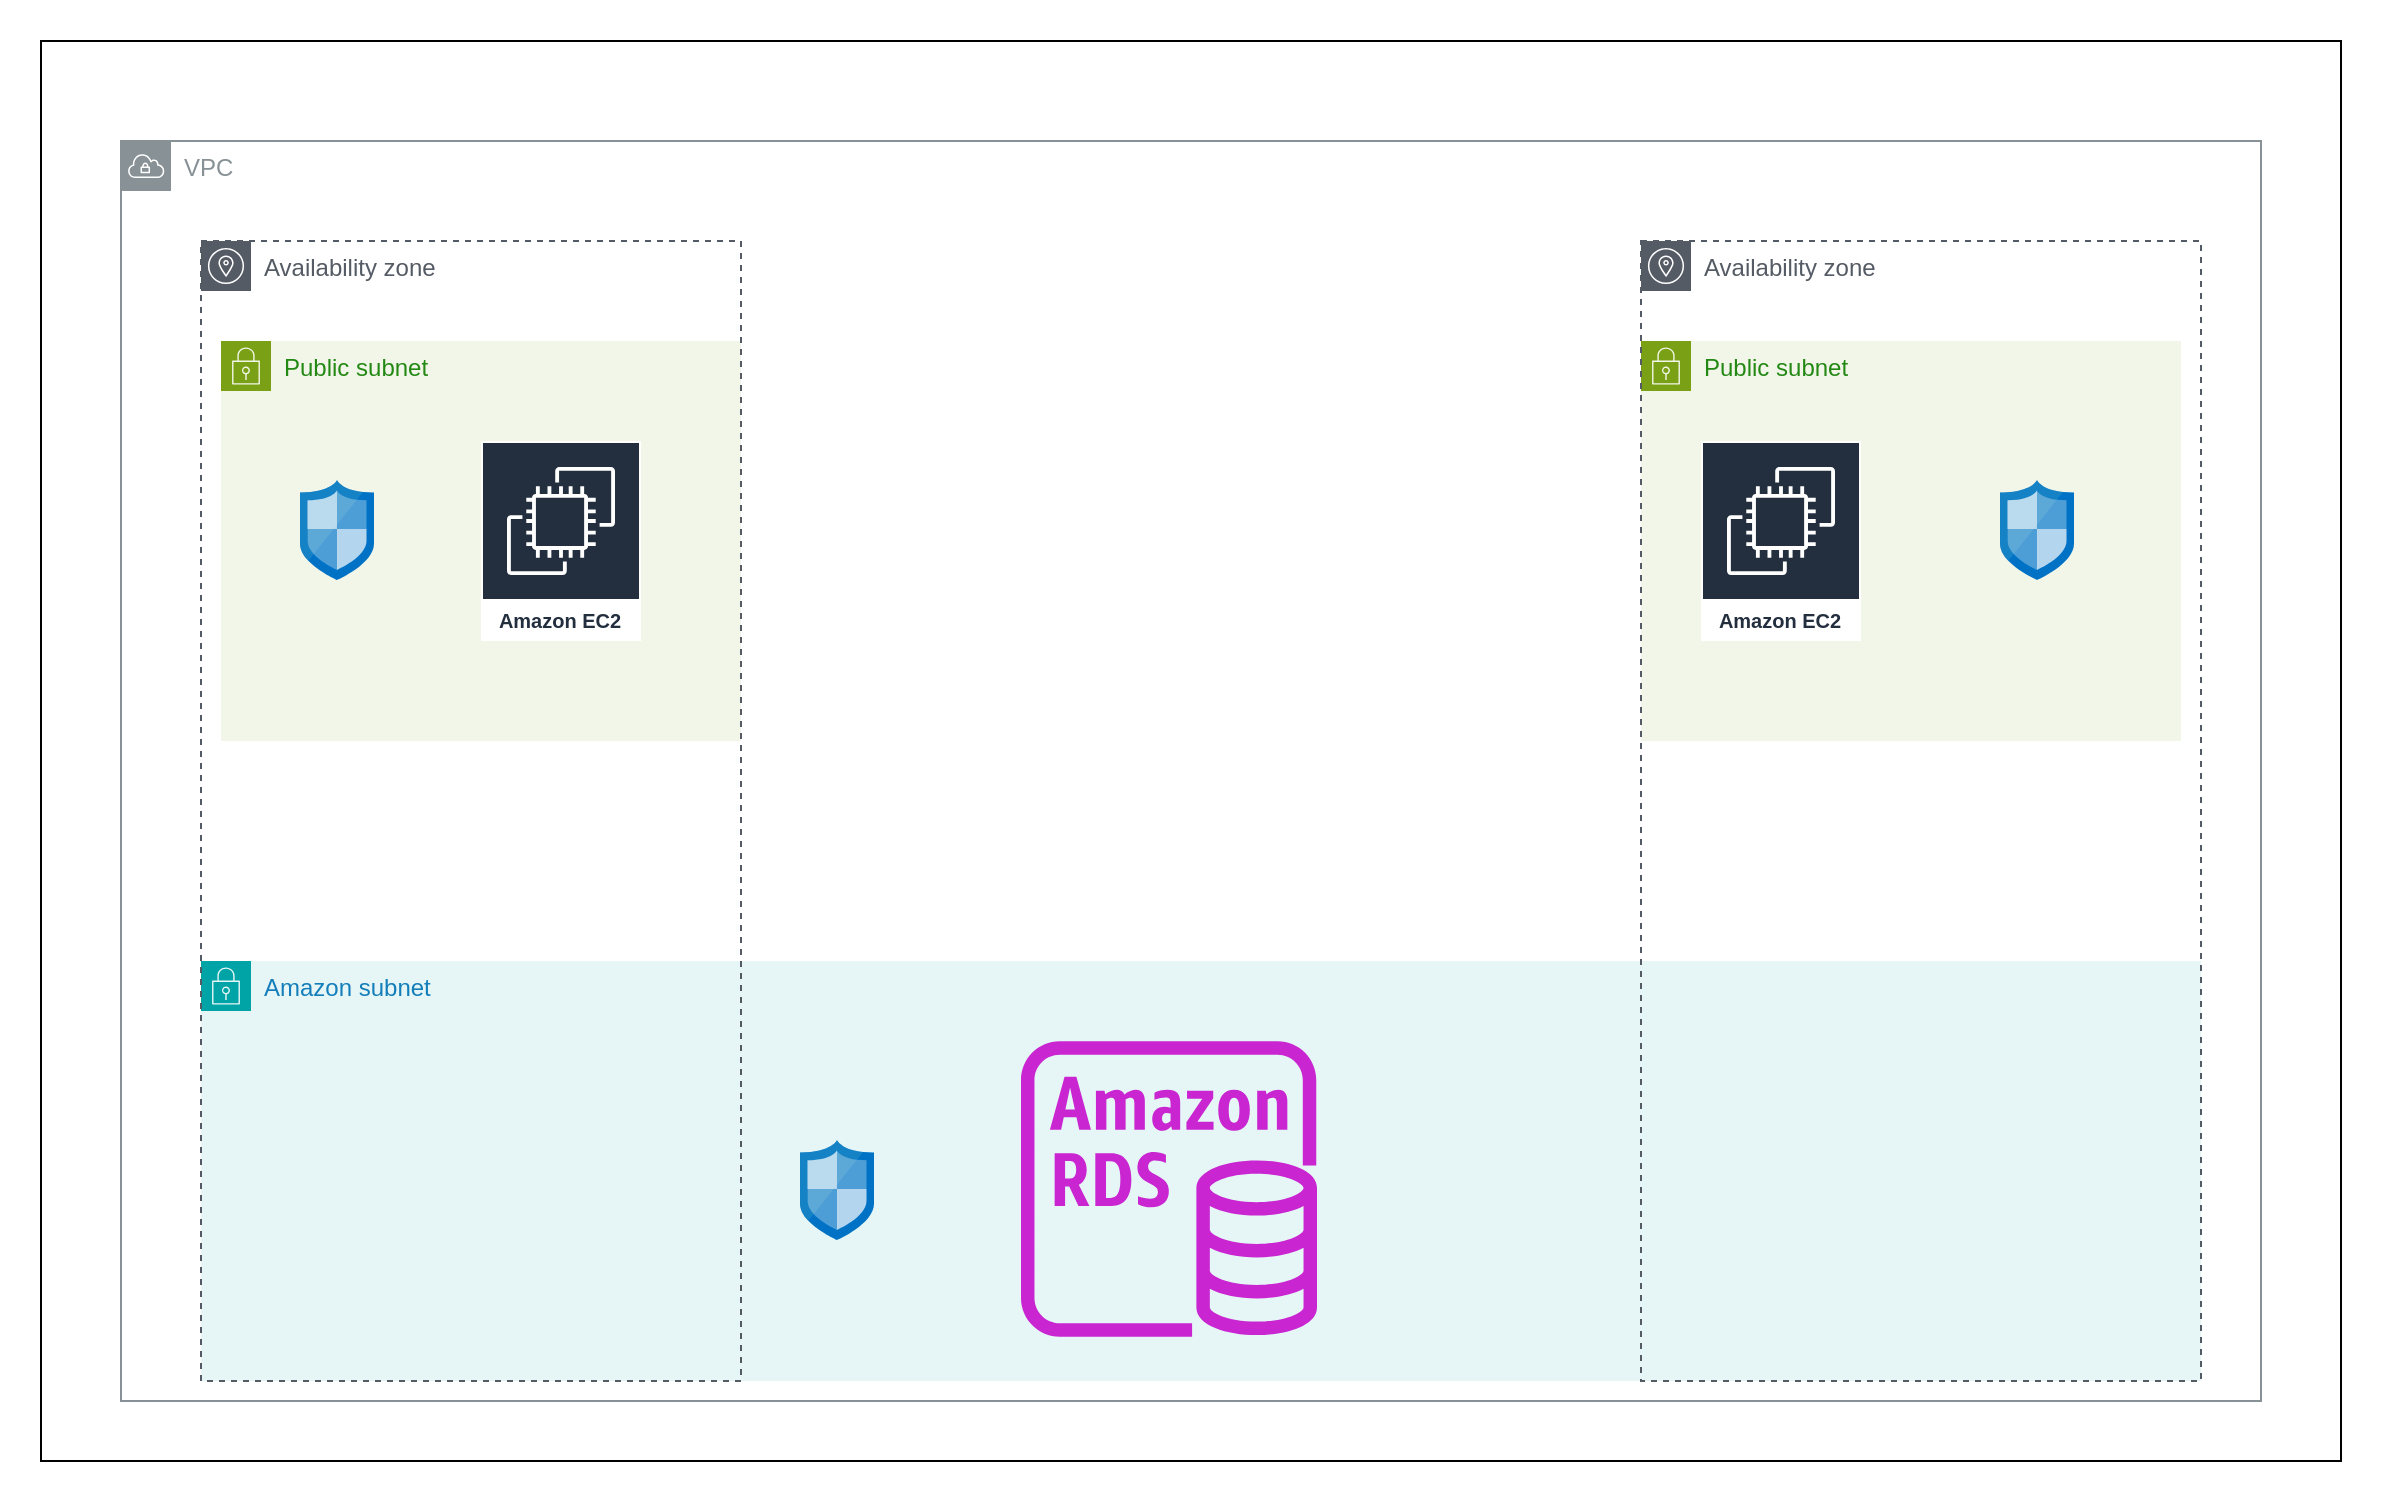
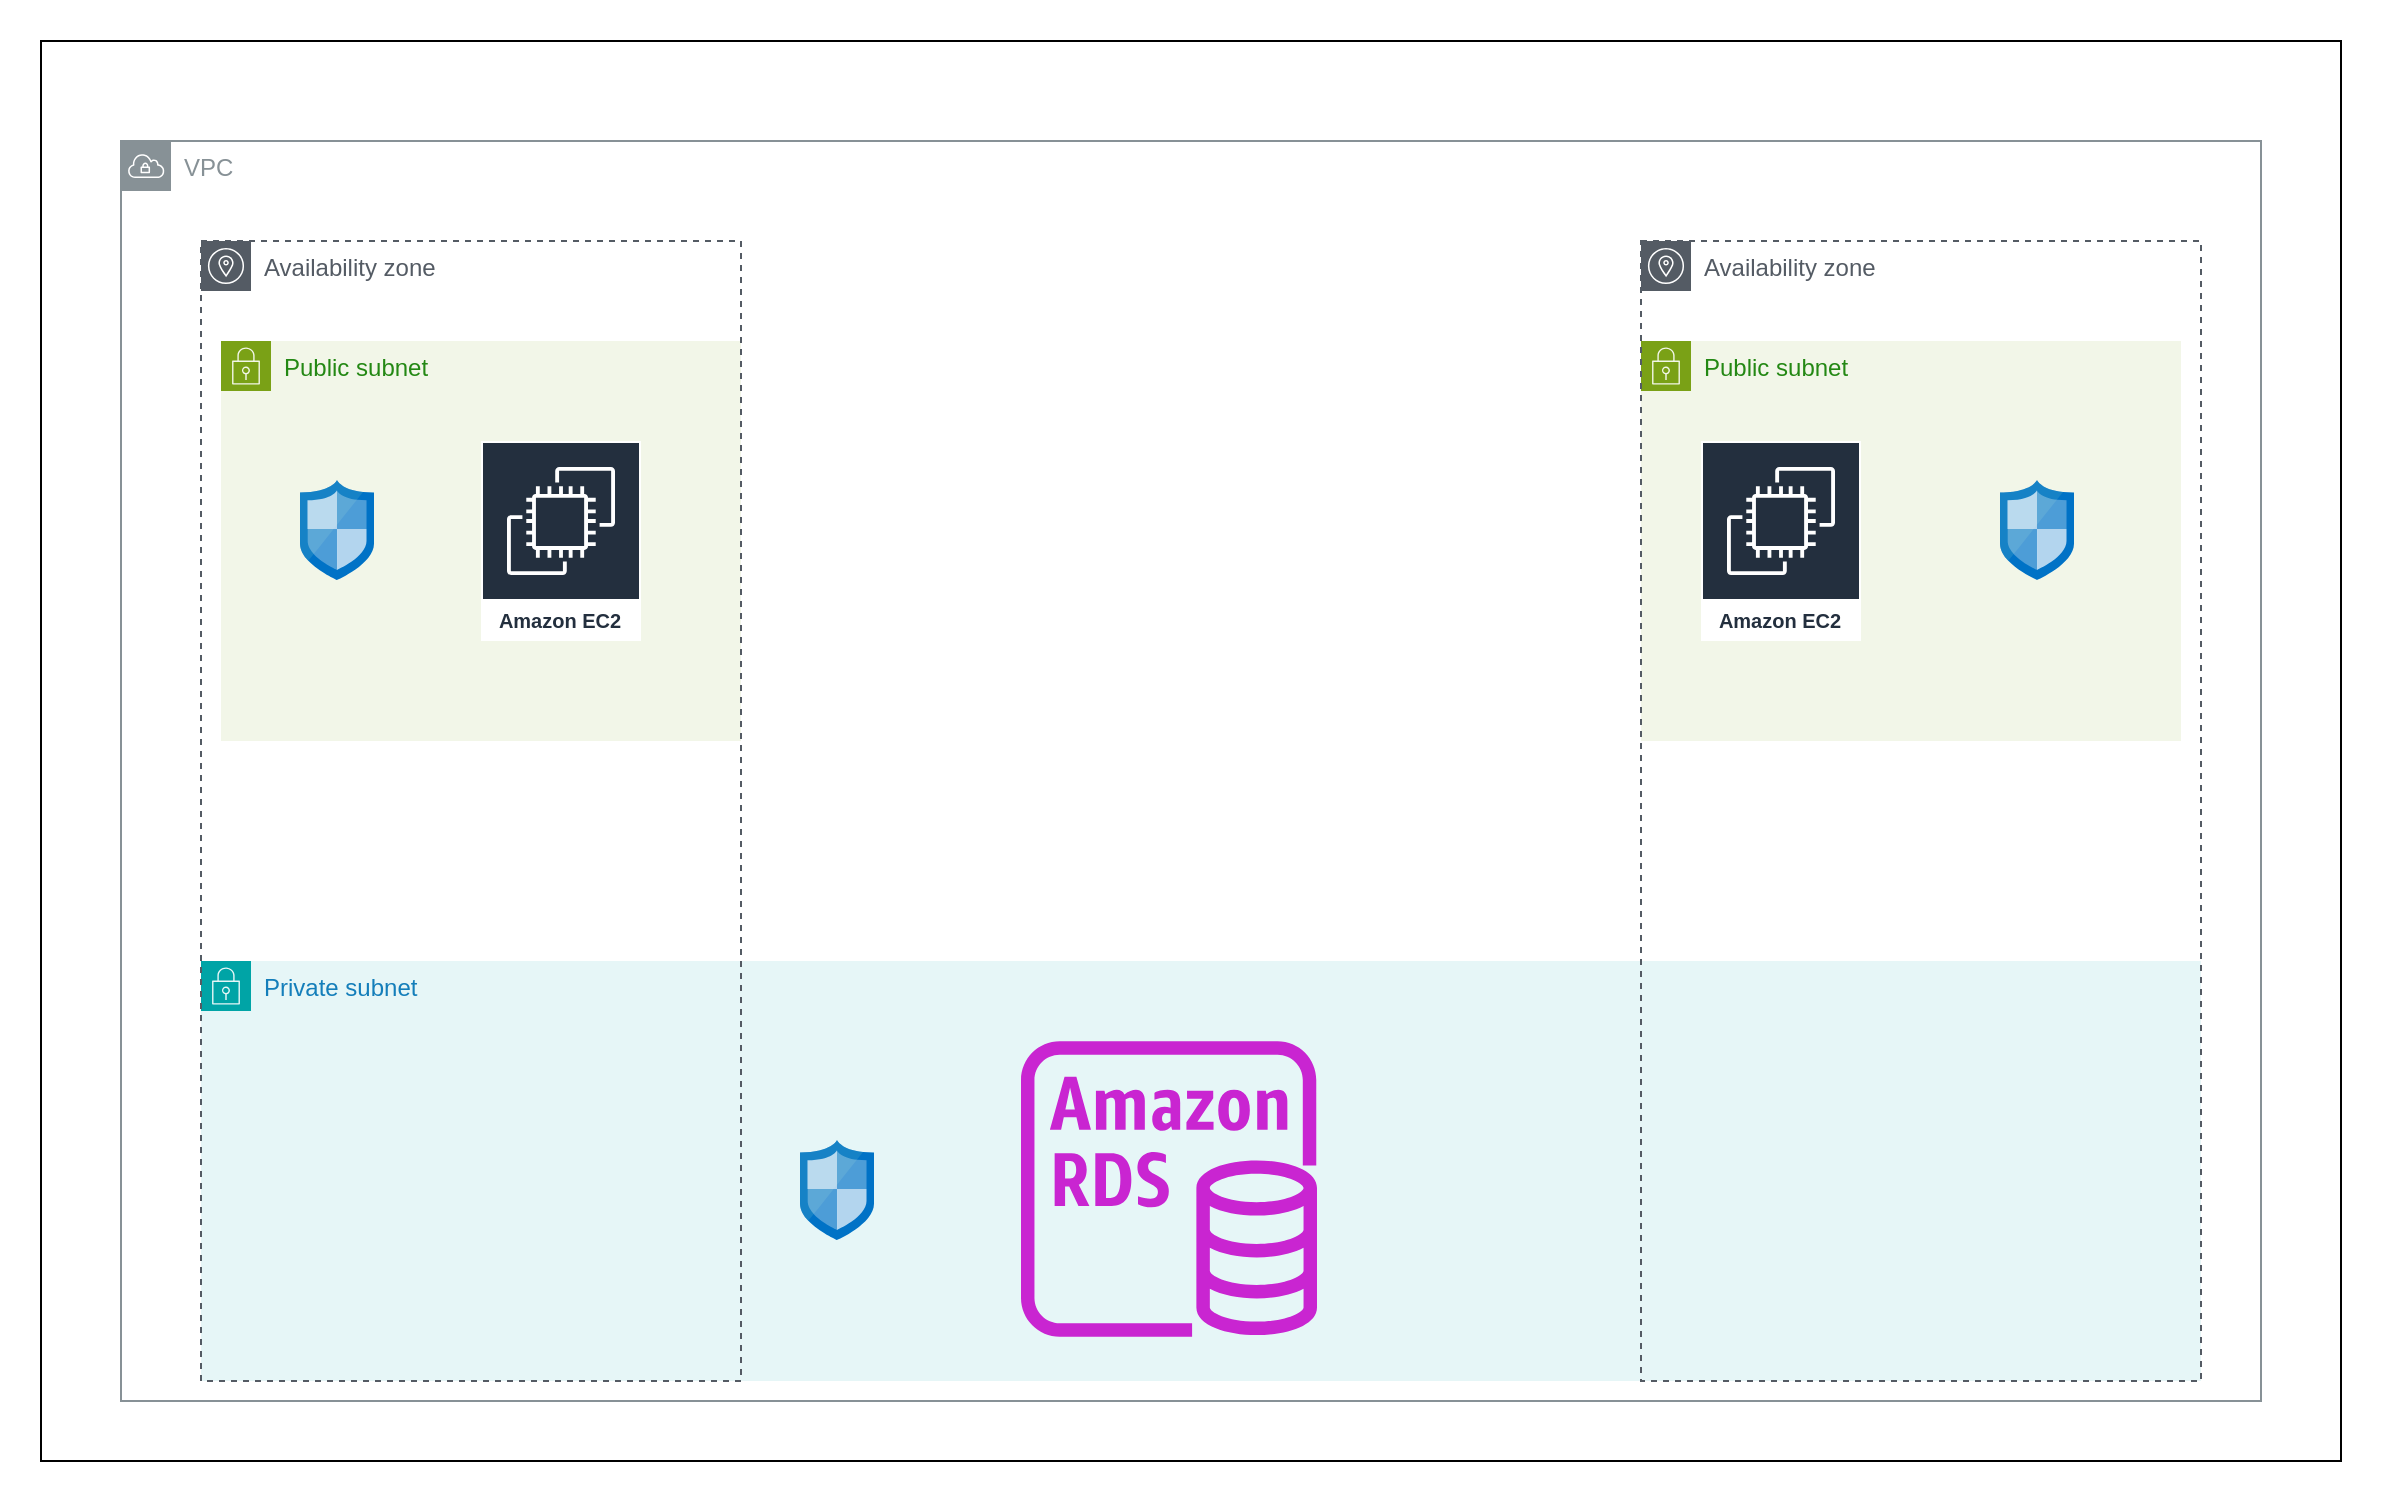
(349, 989) -> (353, 989)
